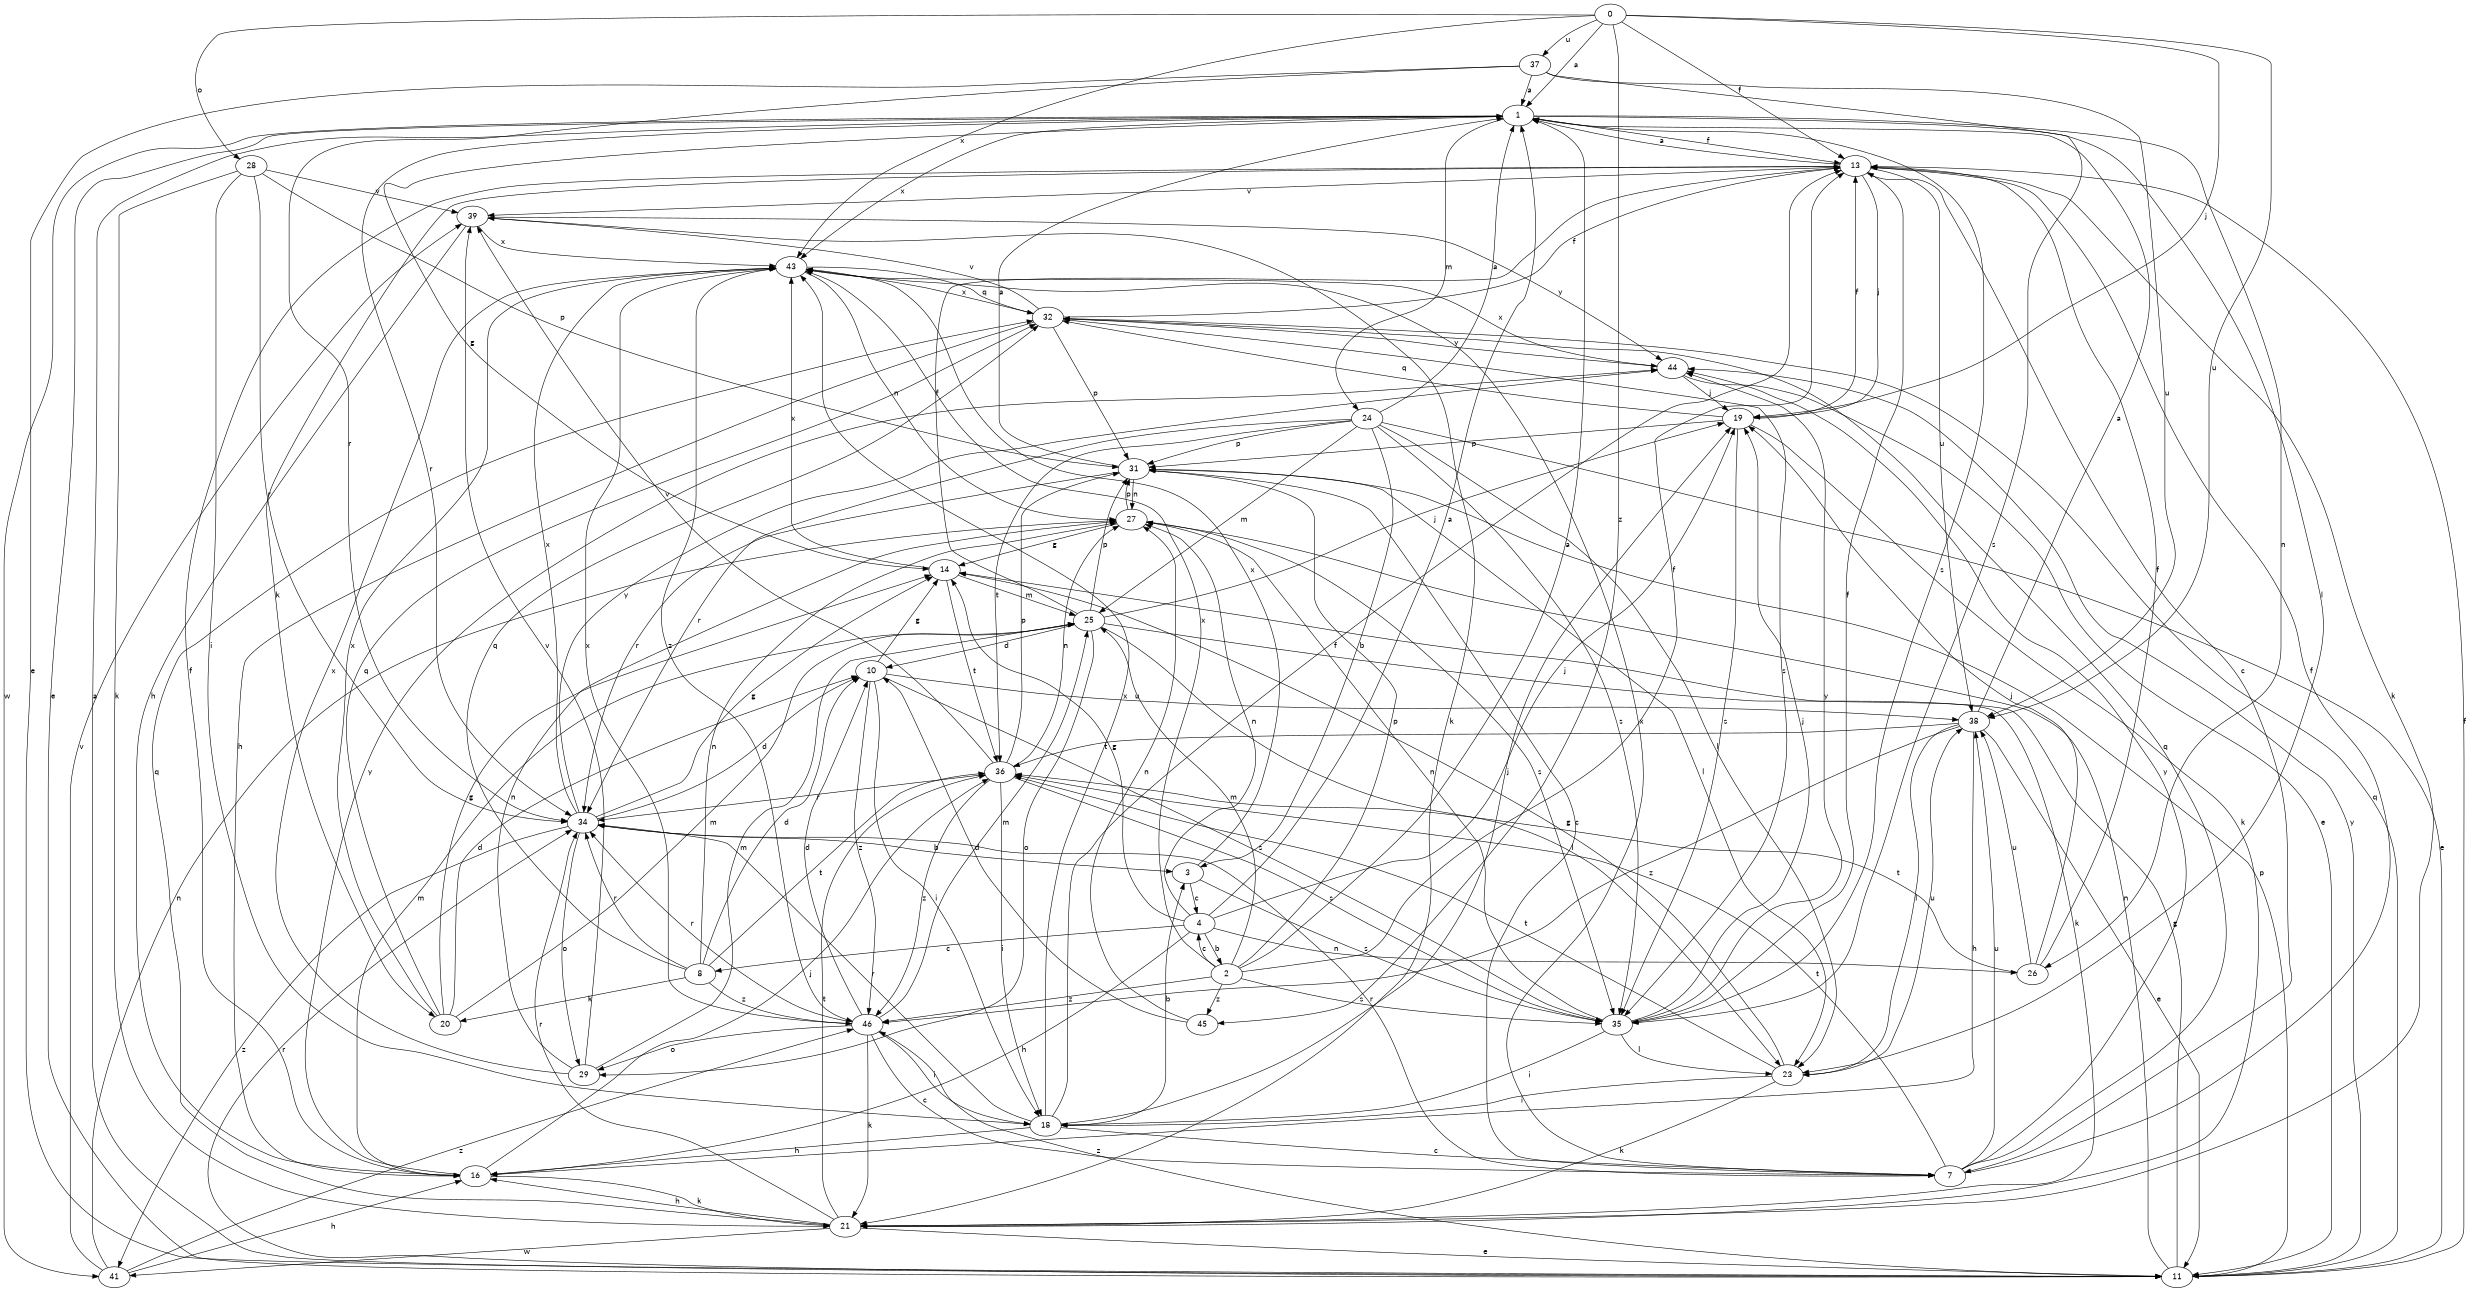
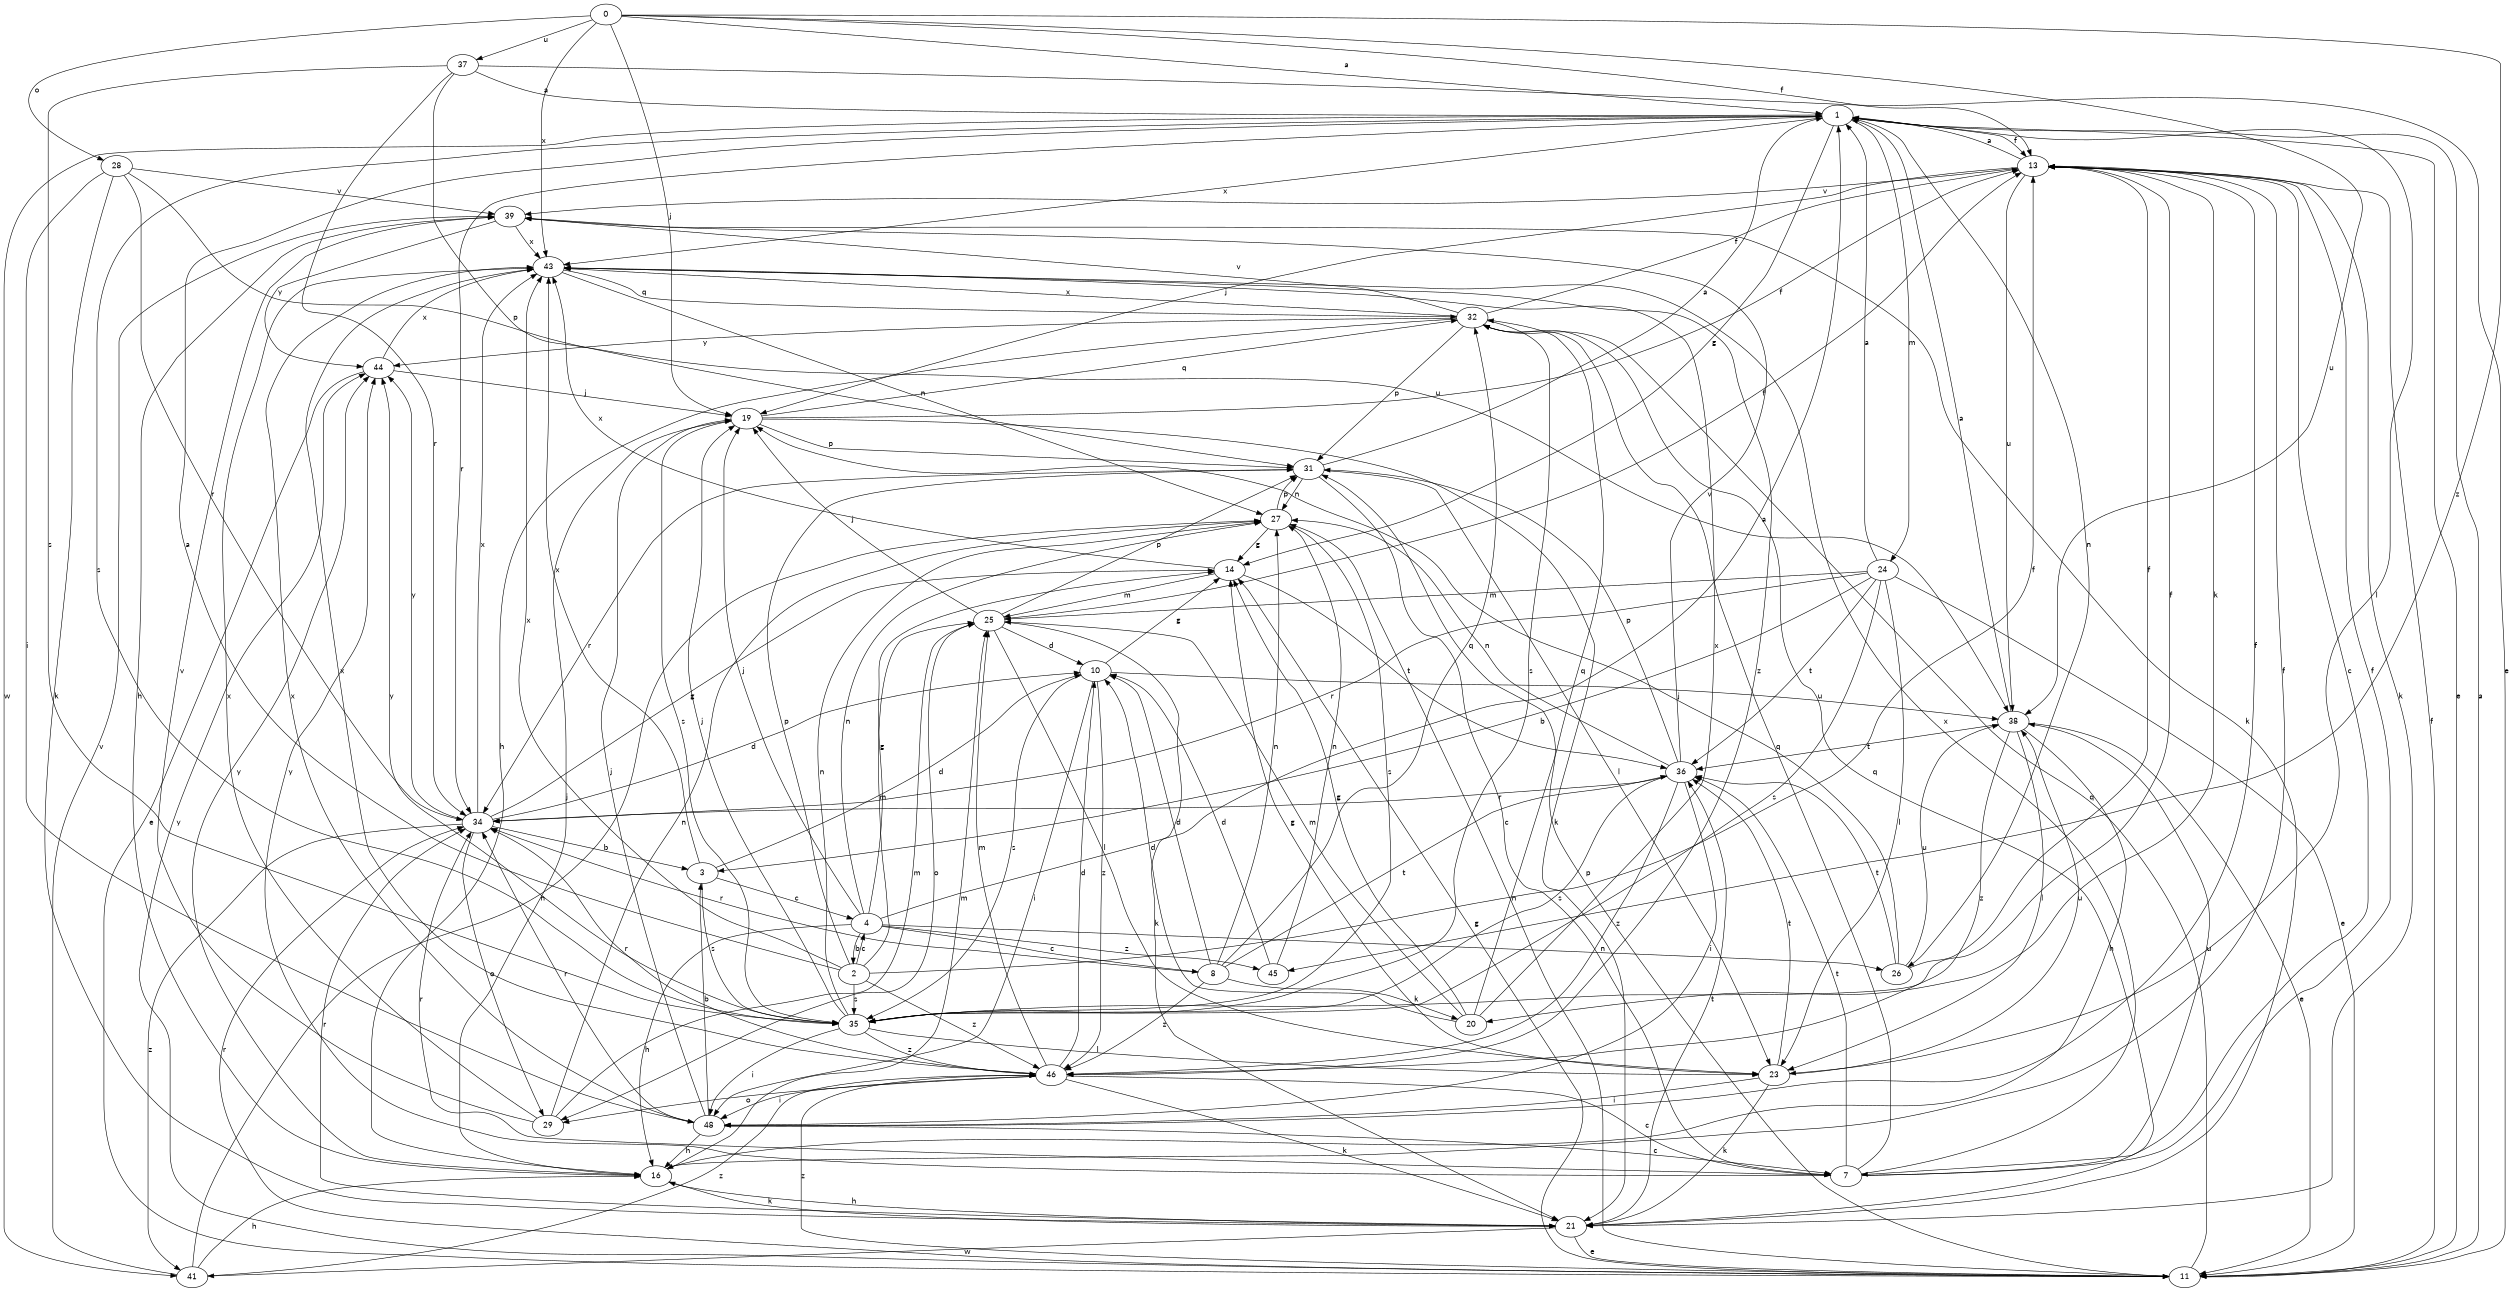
(1251, 436) -> none
none -> (902, 783)
(772, 997) -> (565, 837)
(1216, 997) -> (1068, 946)
none -> (923, 1059)
(1046, 1126) -> (709, 1126)
